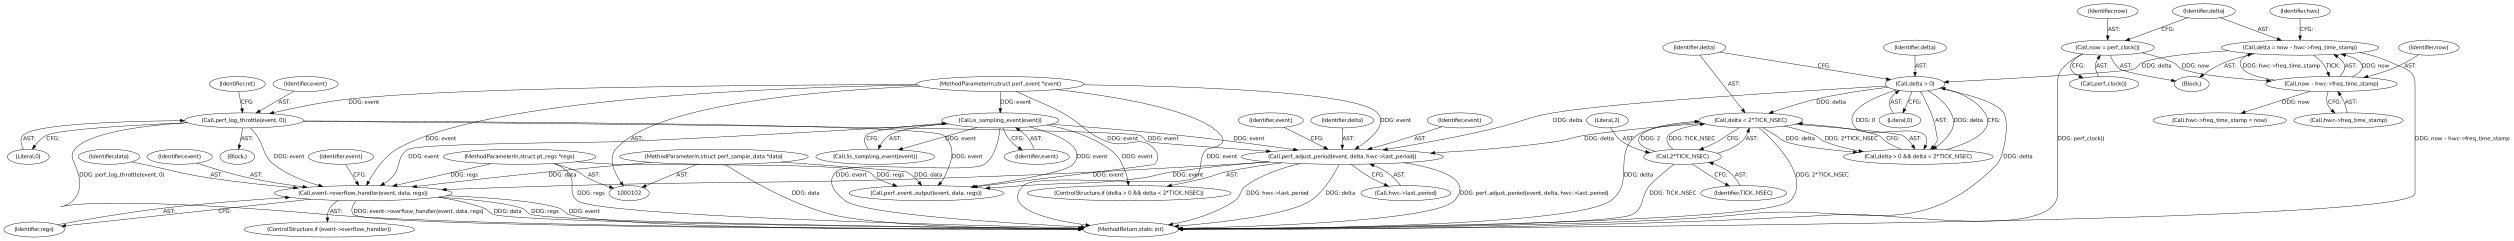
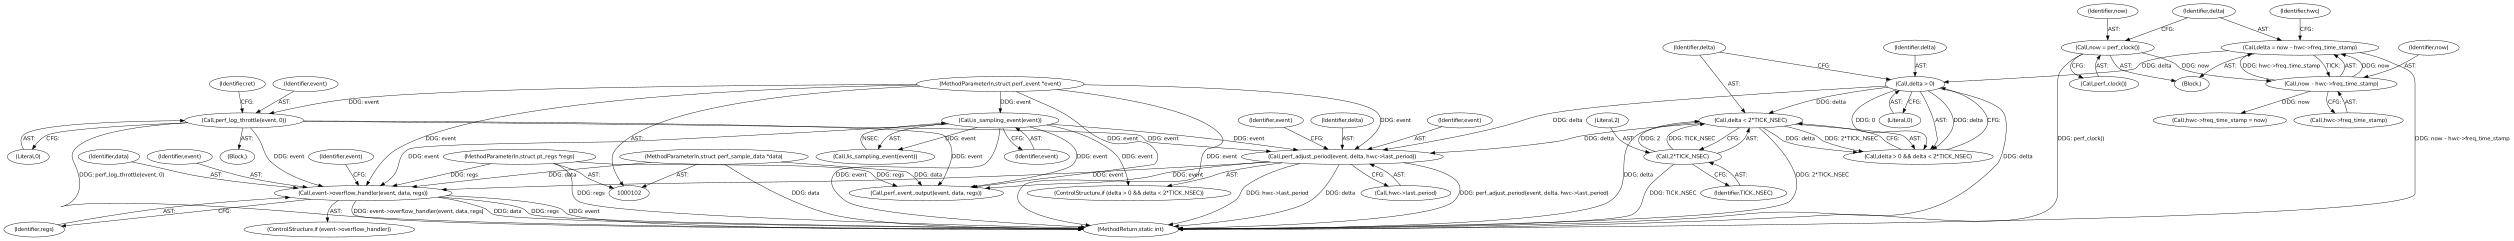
(873, 139) -> (872, 139)
